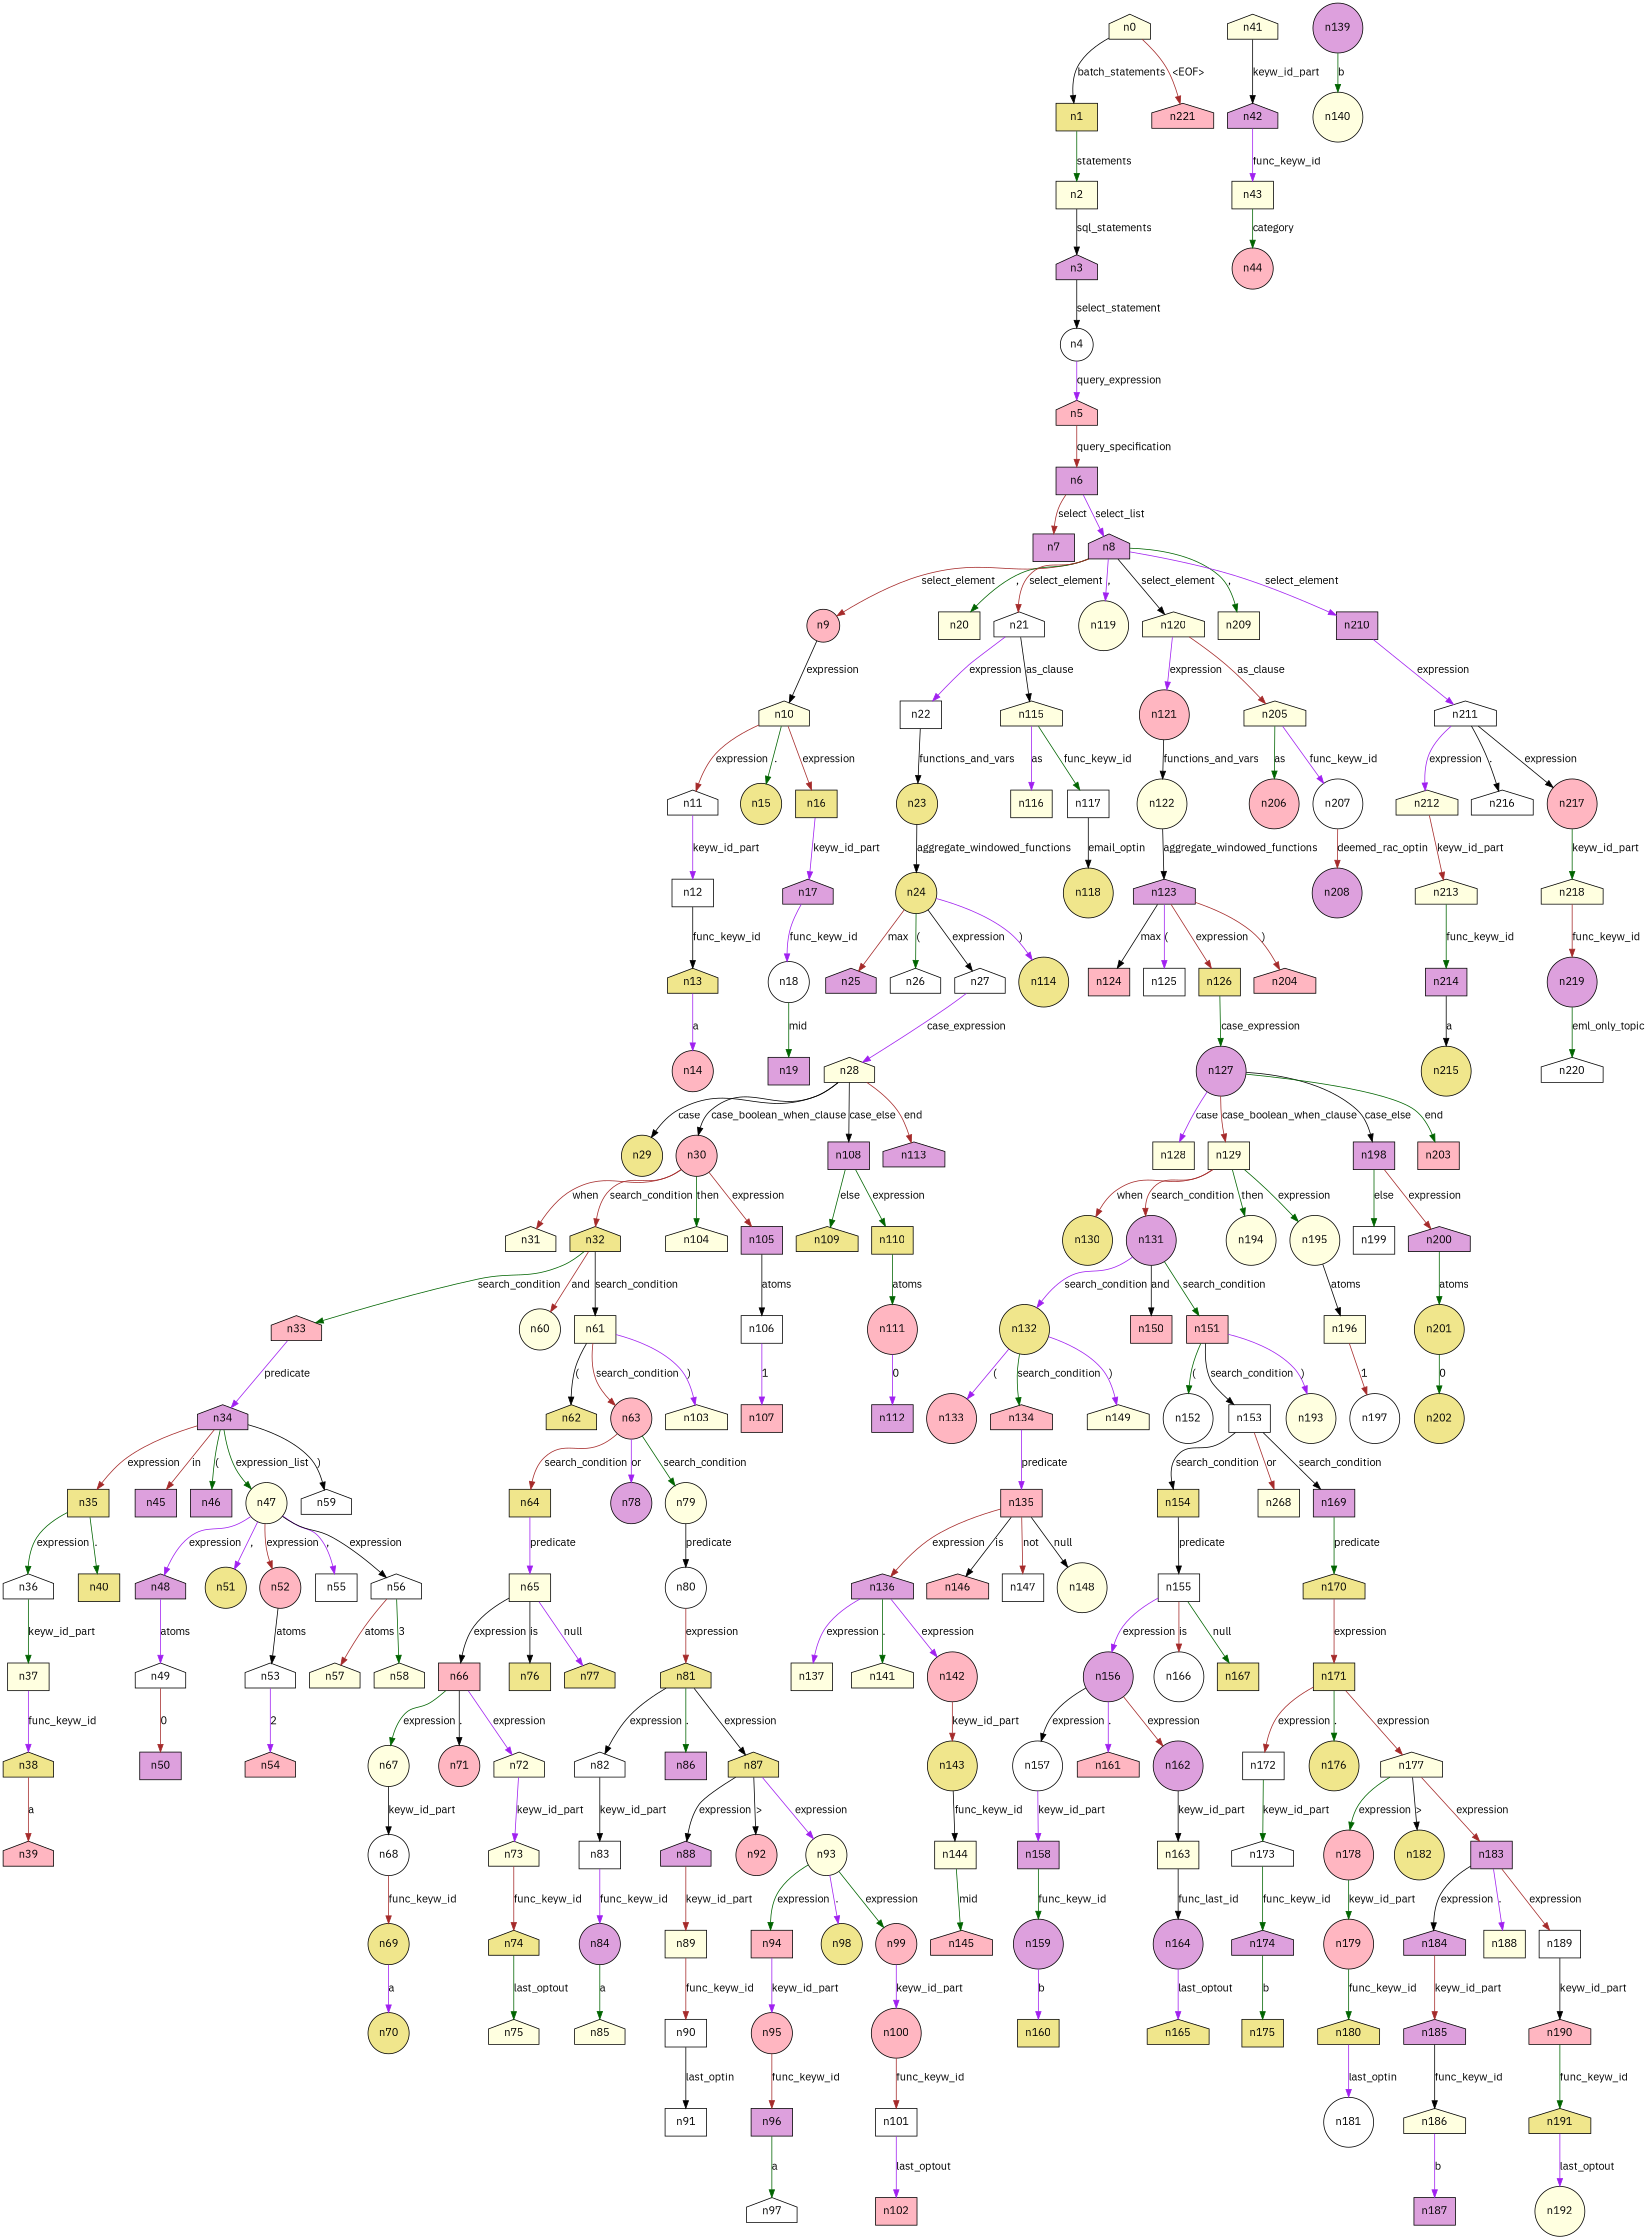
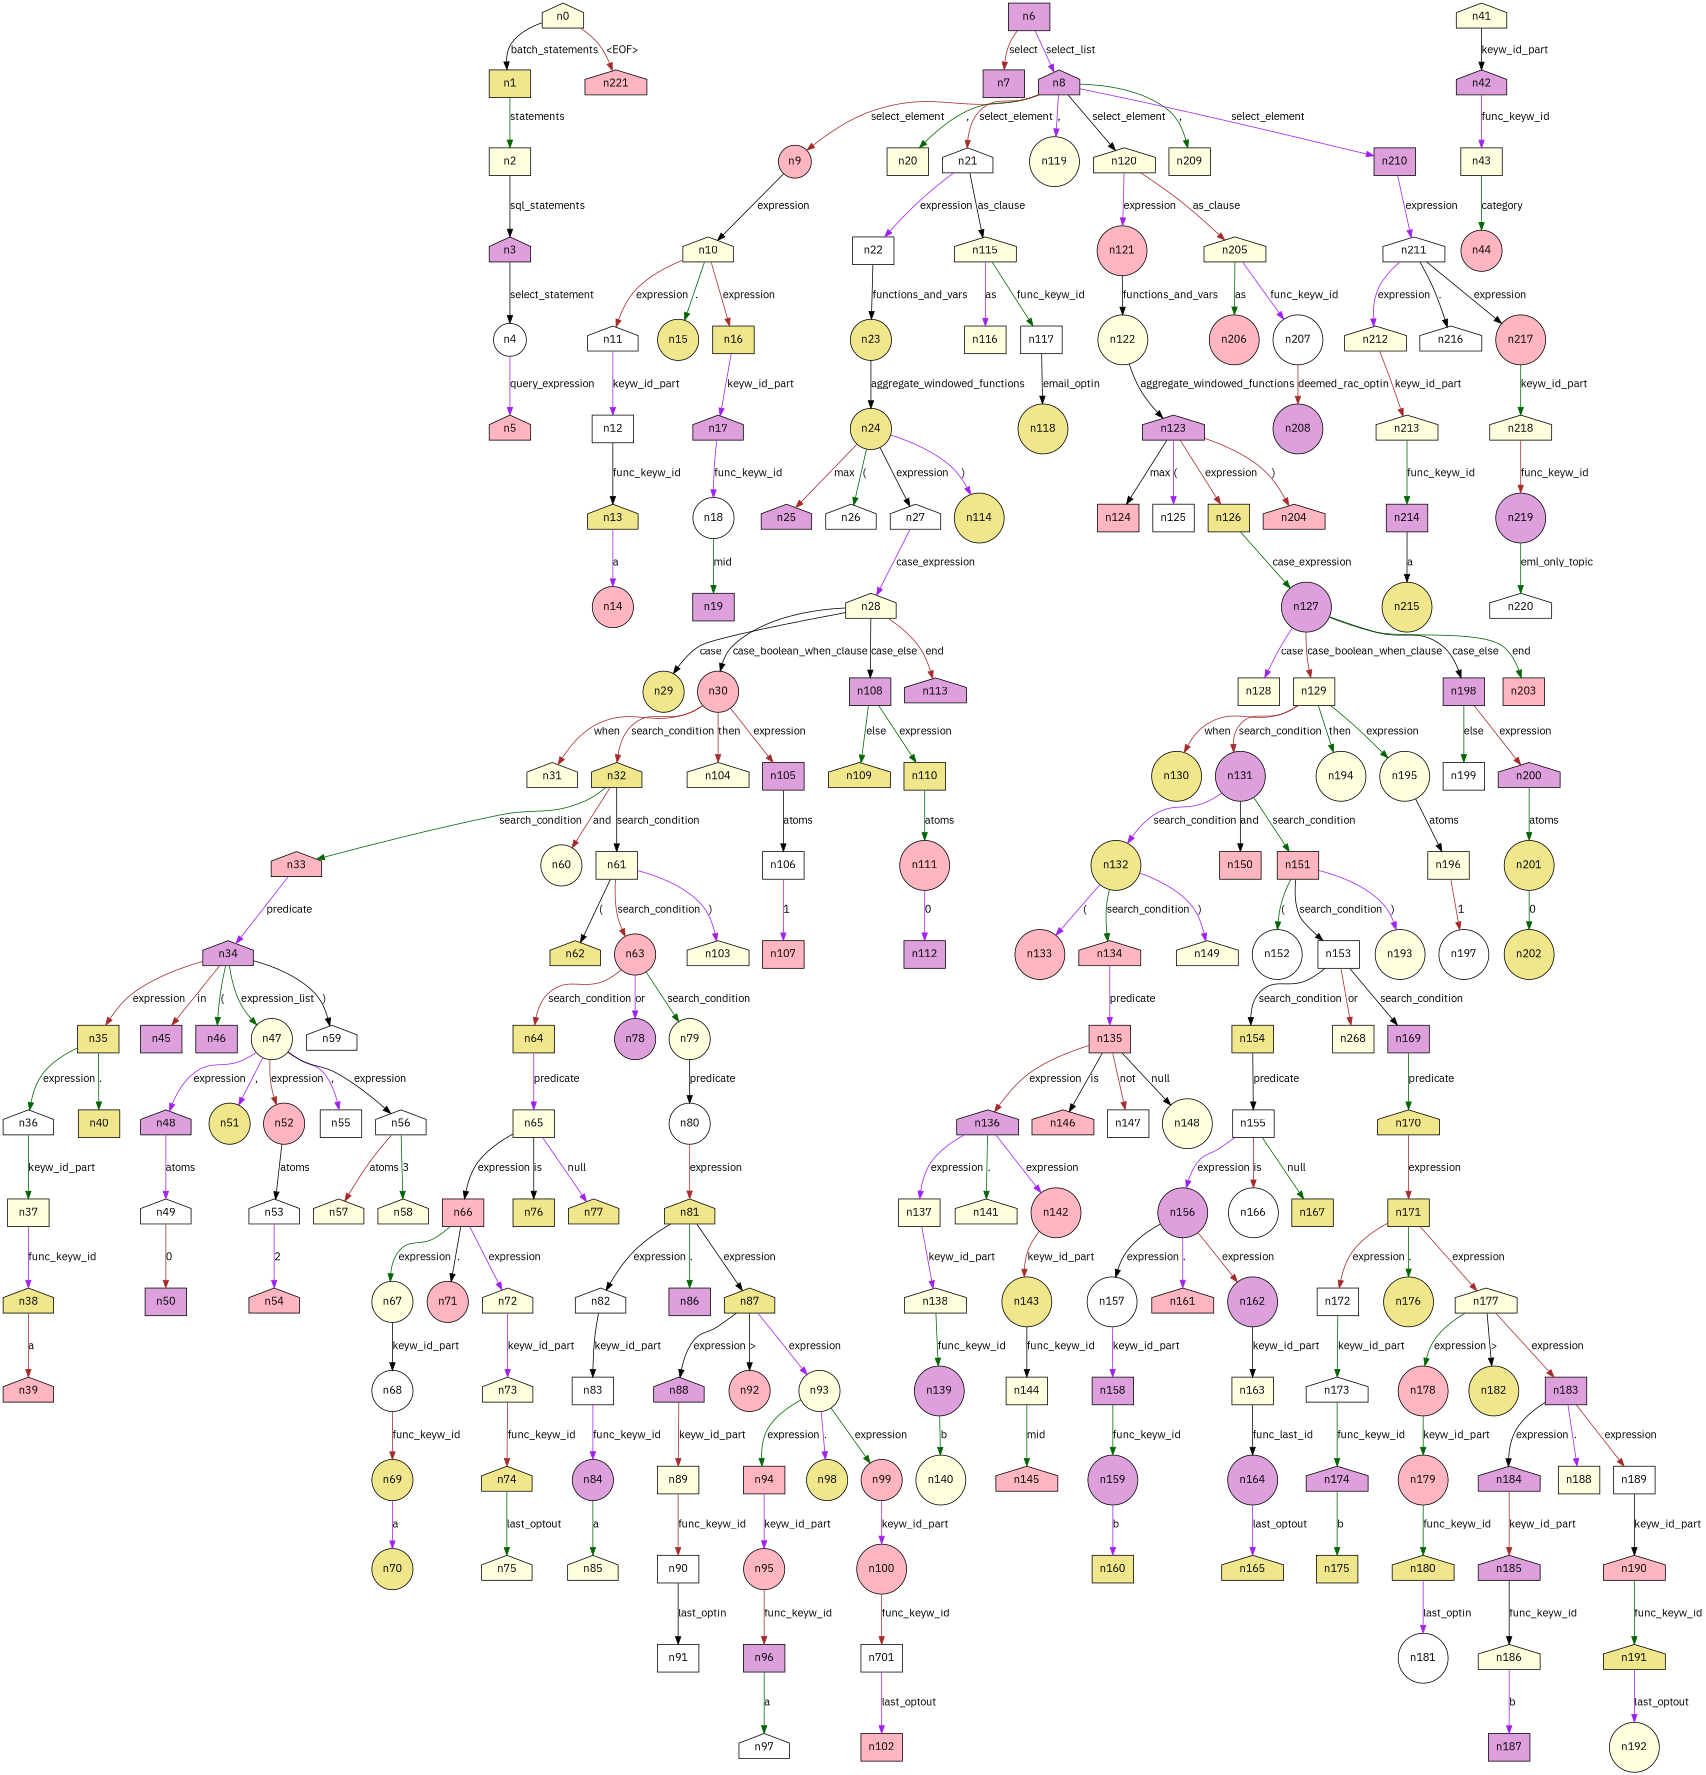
(1077, 442) -> none
(697, 1197) -> (718, 733)
none -> (935, 1302)
(896, 2122) -> (882, 1658)
